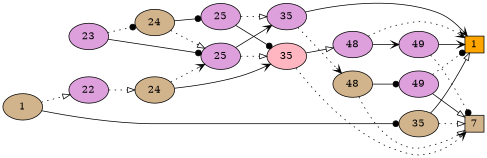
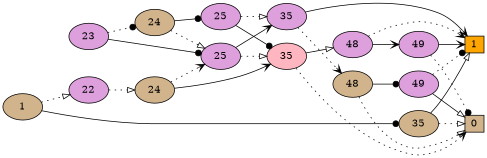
(474, 124) -> (474, 124)
